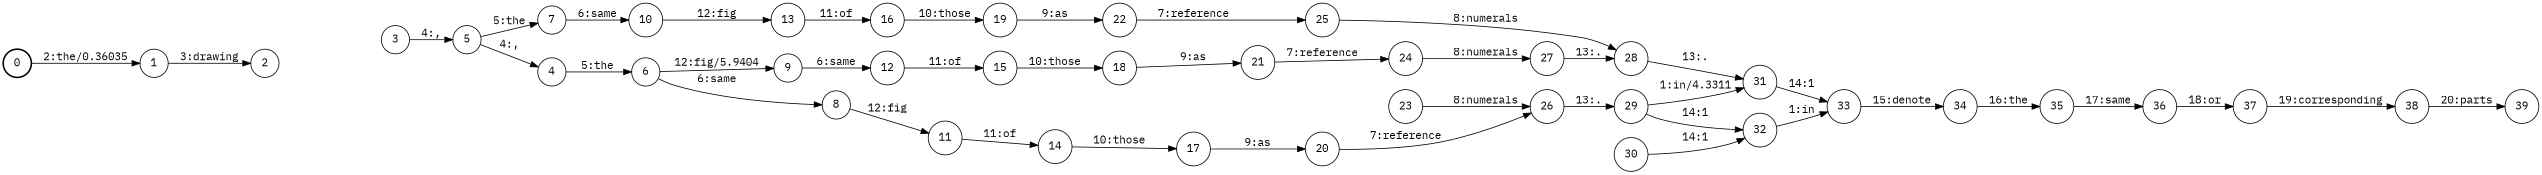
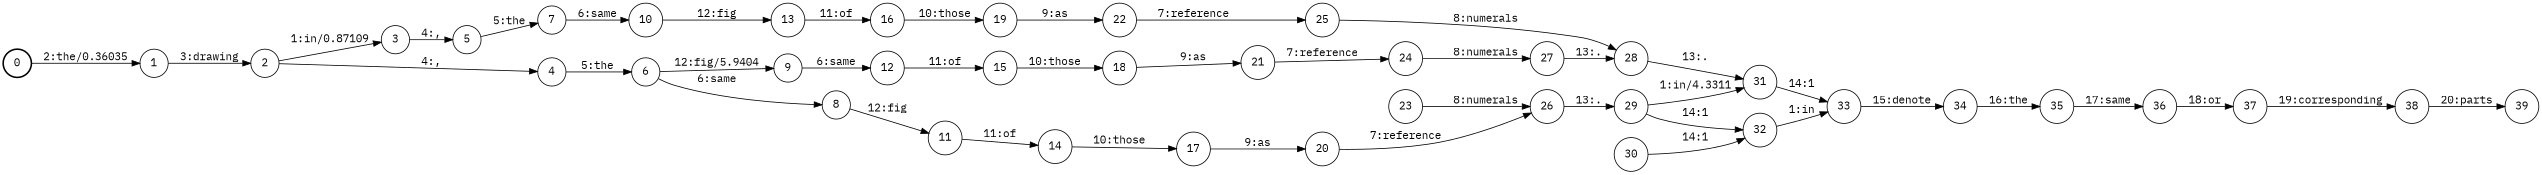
none -> (326, 52)
(506, 54) -> (404, 67)
